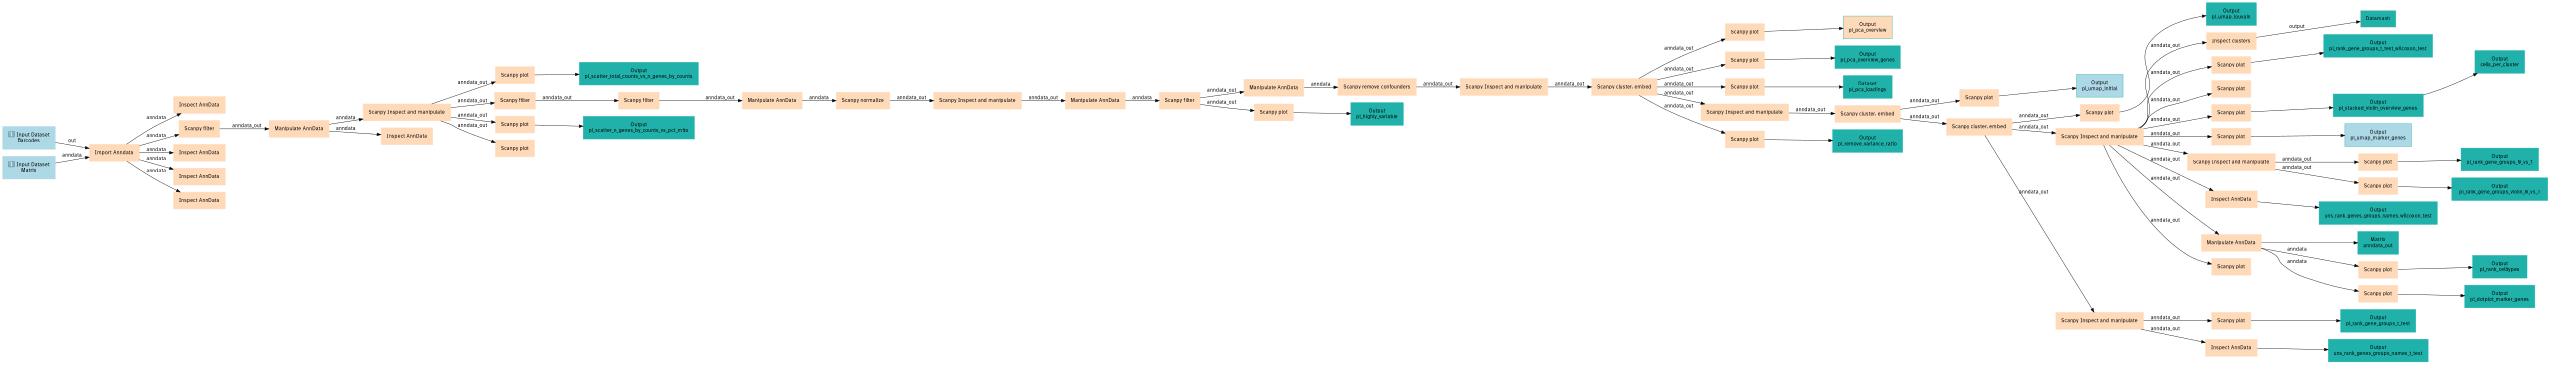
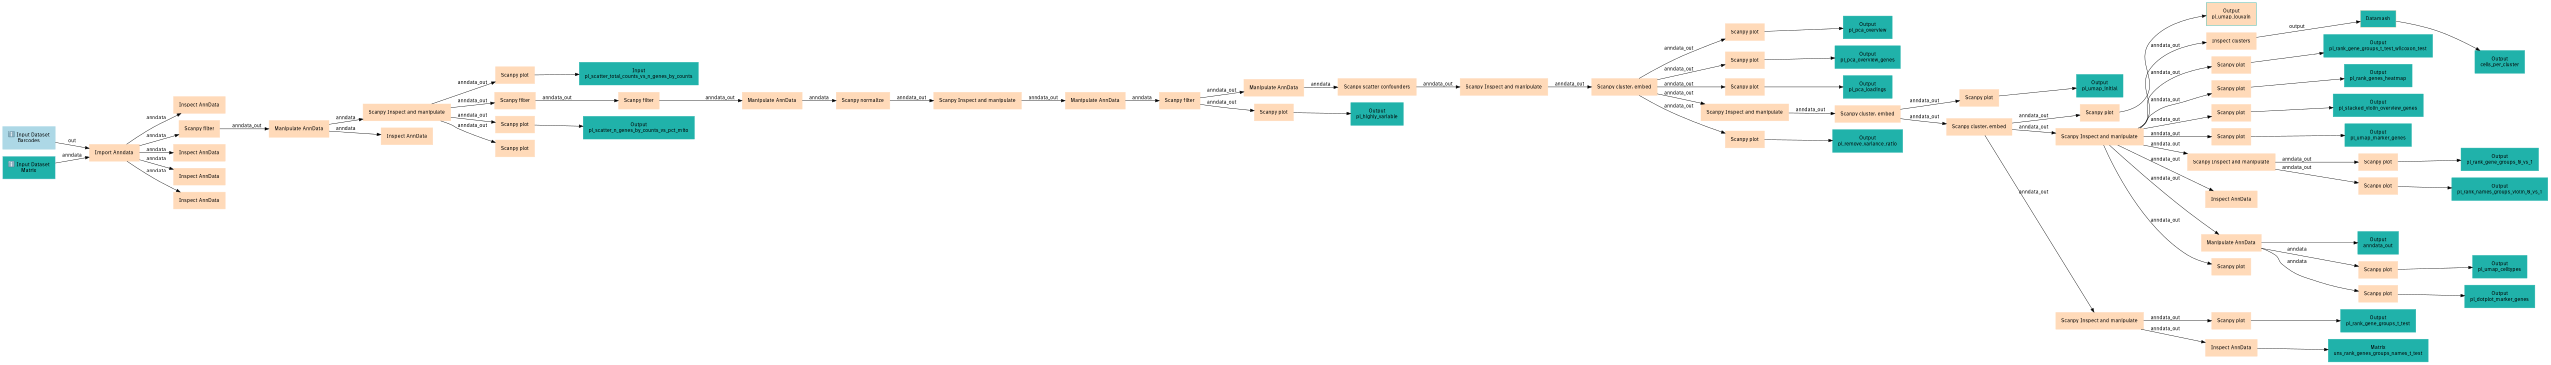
(2231, 14) -> (2231, 14)
(1868, 27) -> (1868, 27)
(639, 74) -> (639, 74)
none -> (2378, 76)
(2100, 86) -> (2100, 86)
(2449, 86) -> (2438, 31)
(1377, 87) -> (1377, 87)
(1868, 87) -> (1868, 87)
(2378, 135) -> (2378, 135)
(29, 168) -> (29, 168)
(2500, 189) -> (2500, 189)
(2378, 213) -> none
(2378, 243) -> (2378, 243)
(2500, 267) -> (2500, 267)
(2378, 351) -> (2378, 351)
